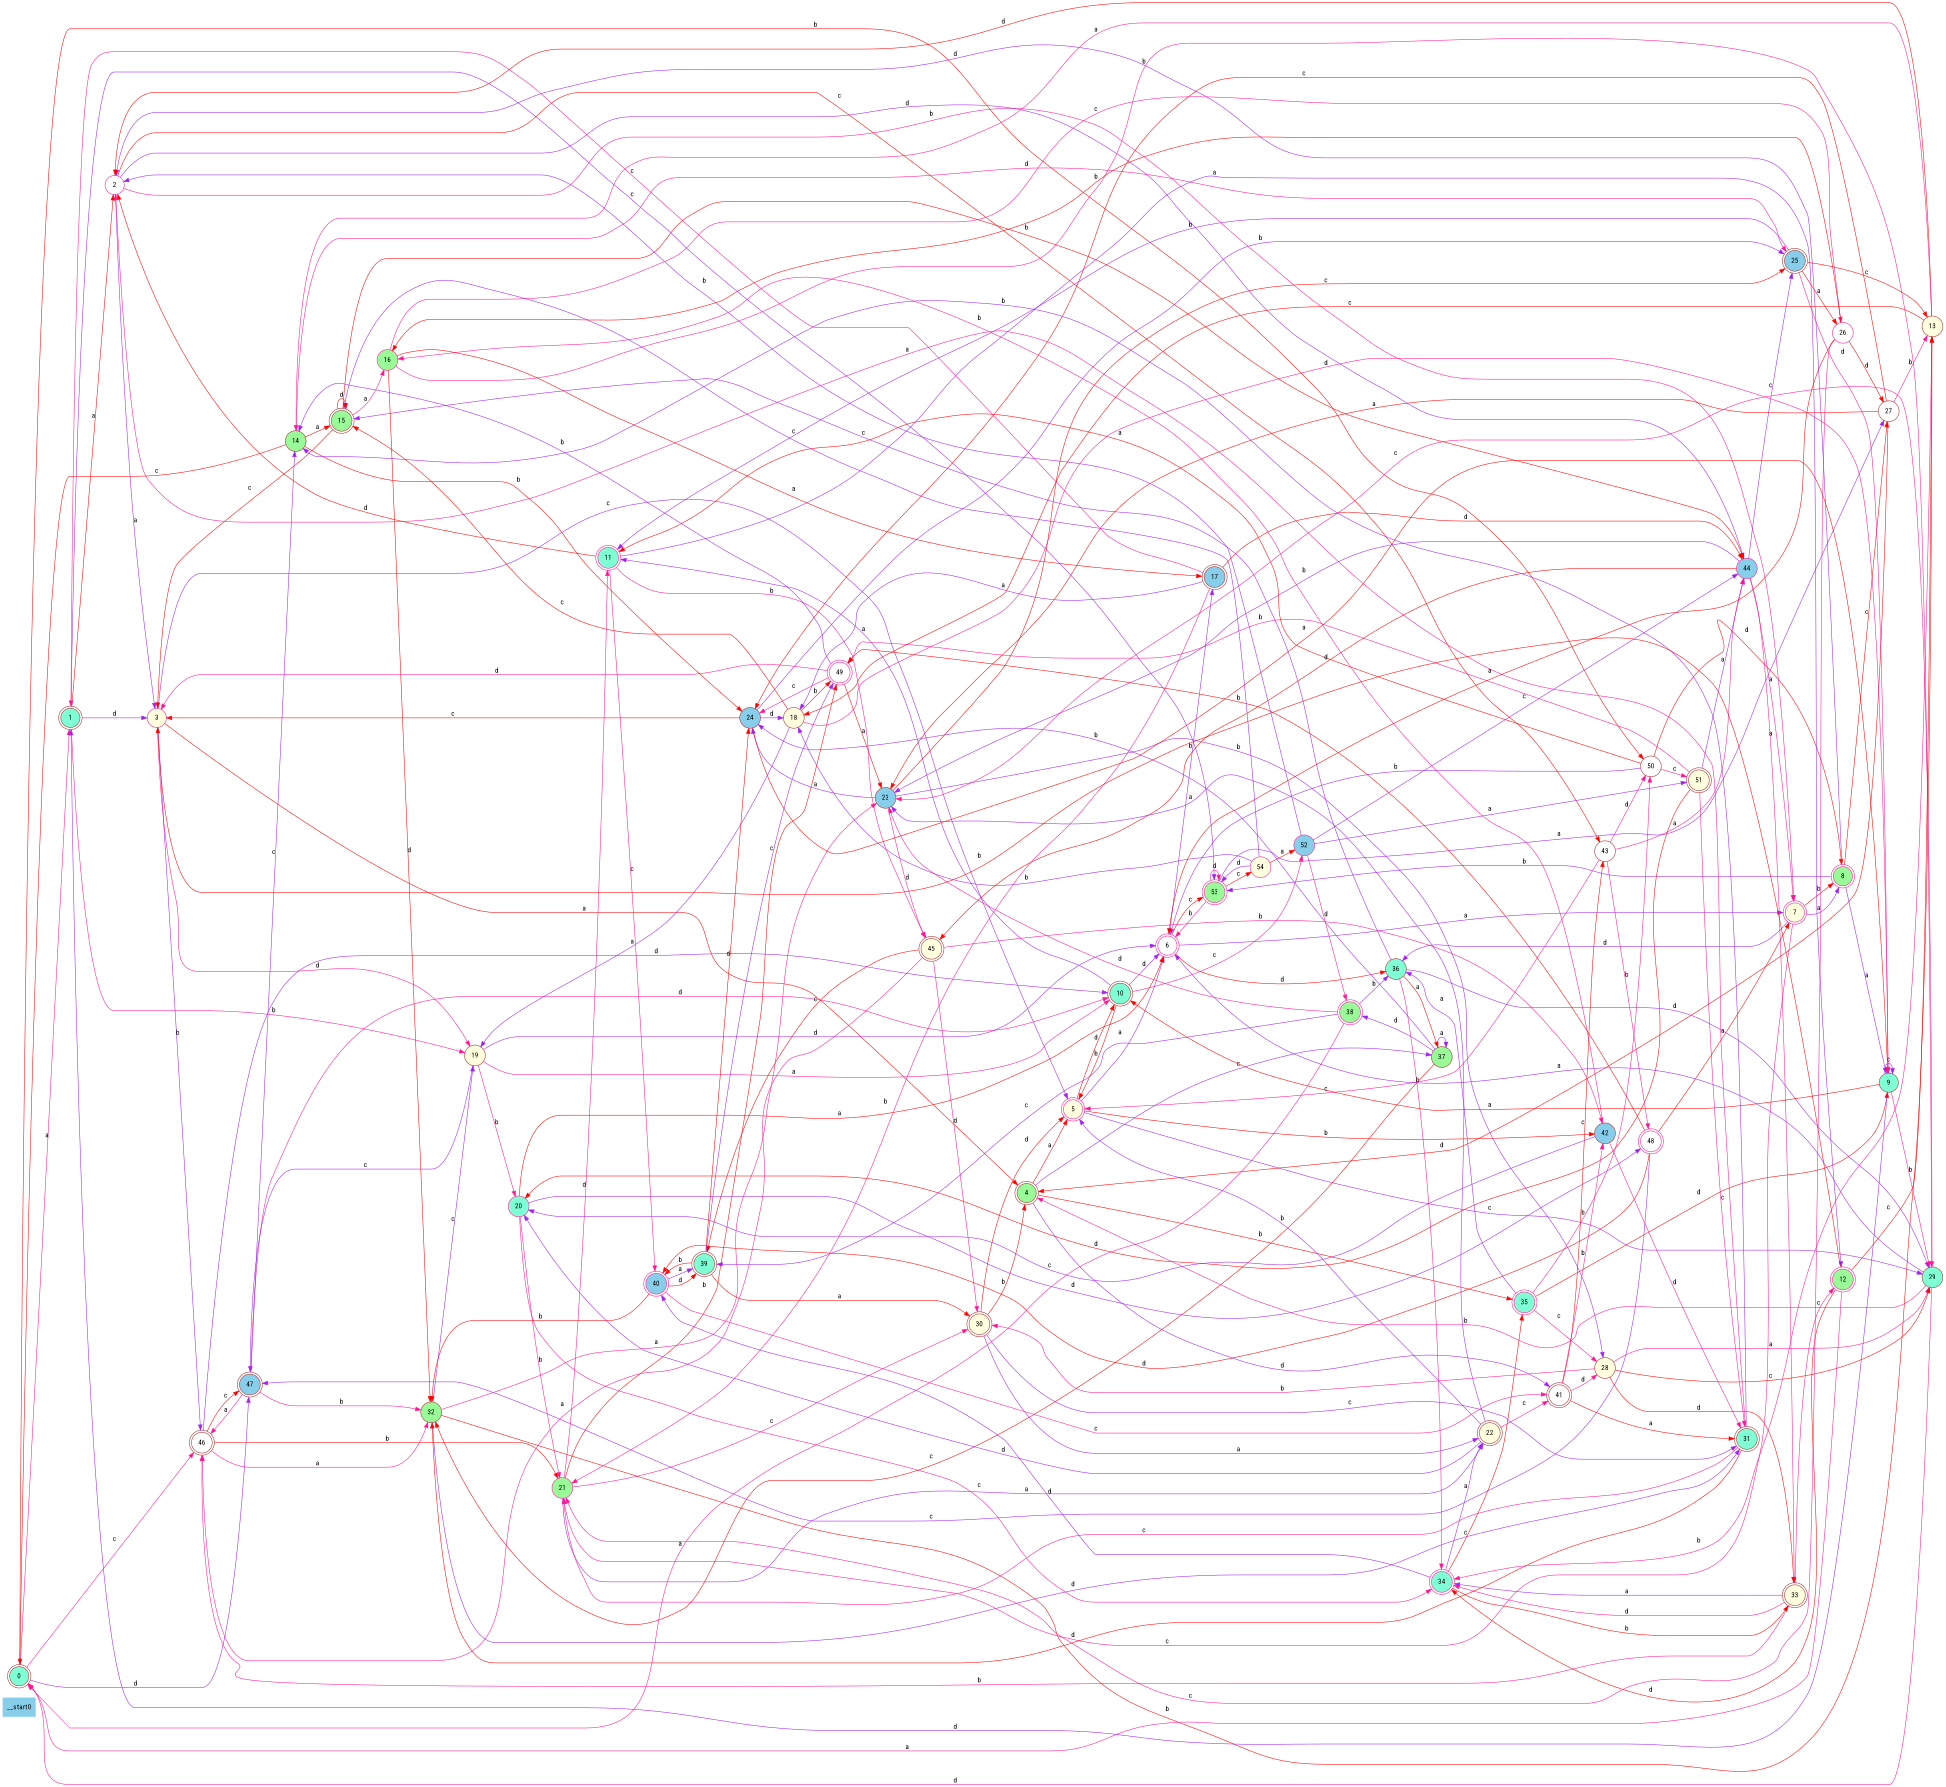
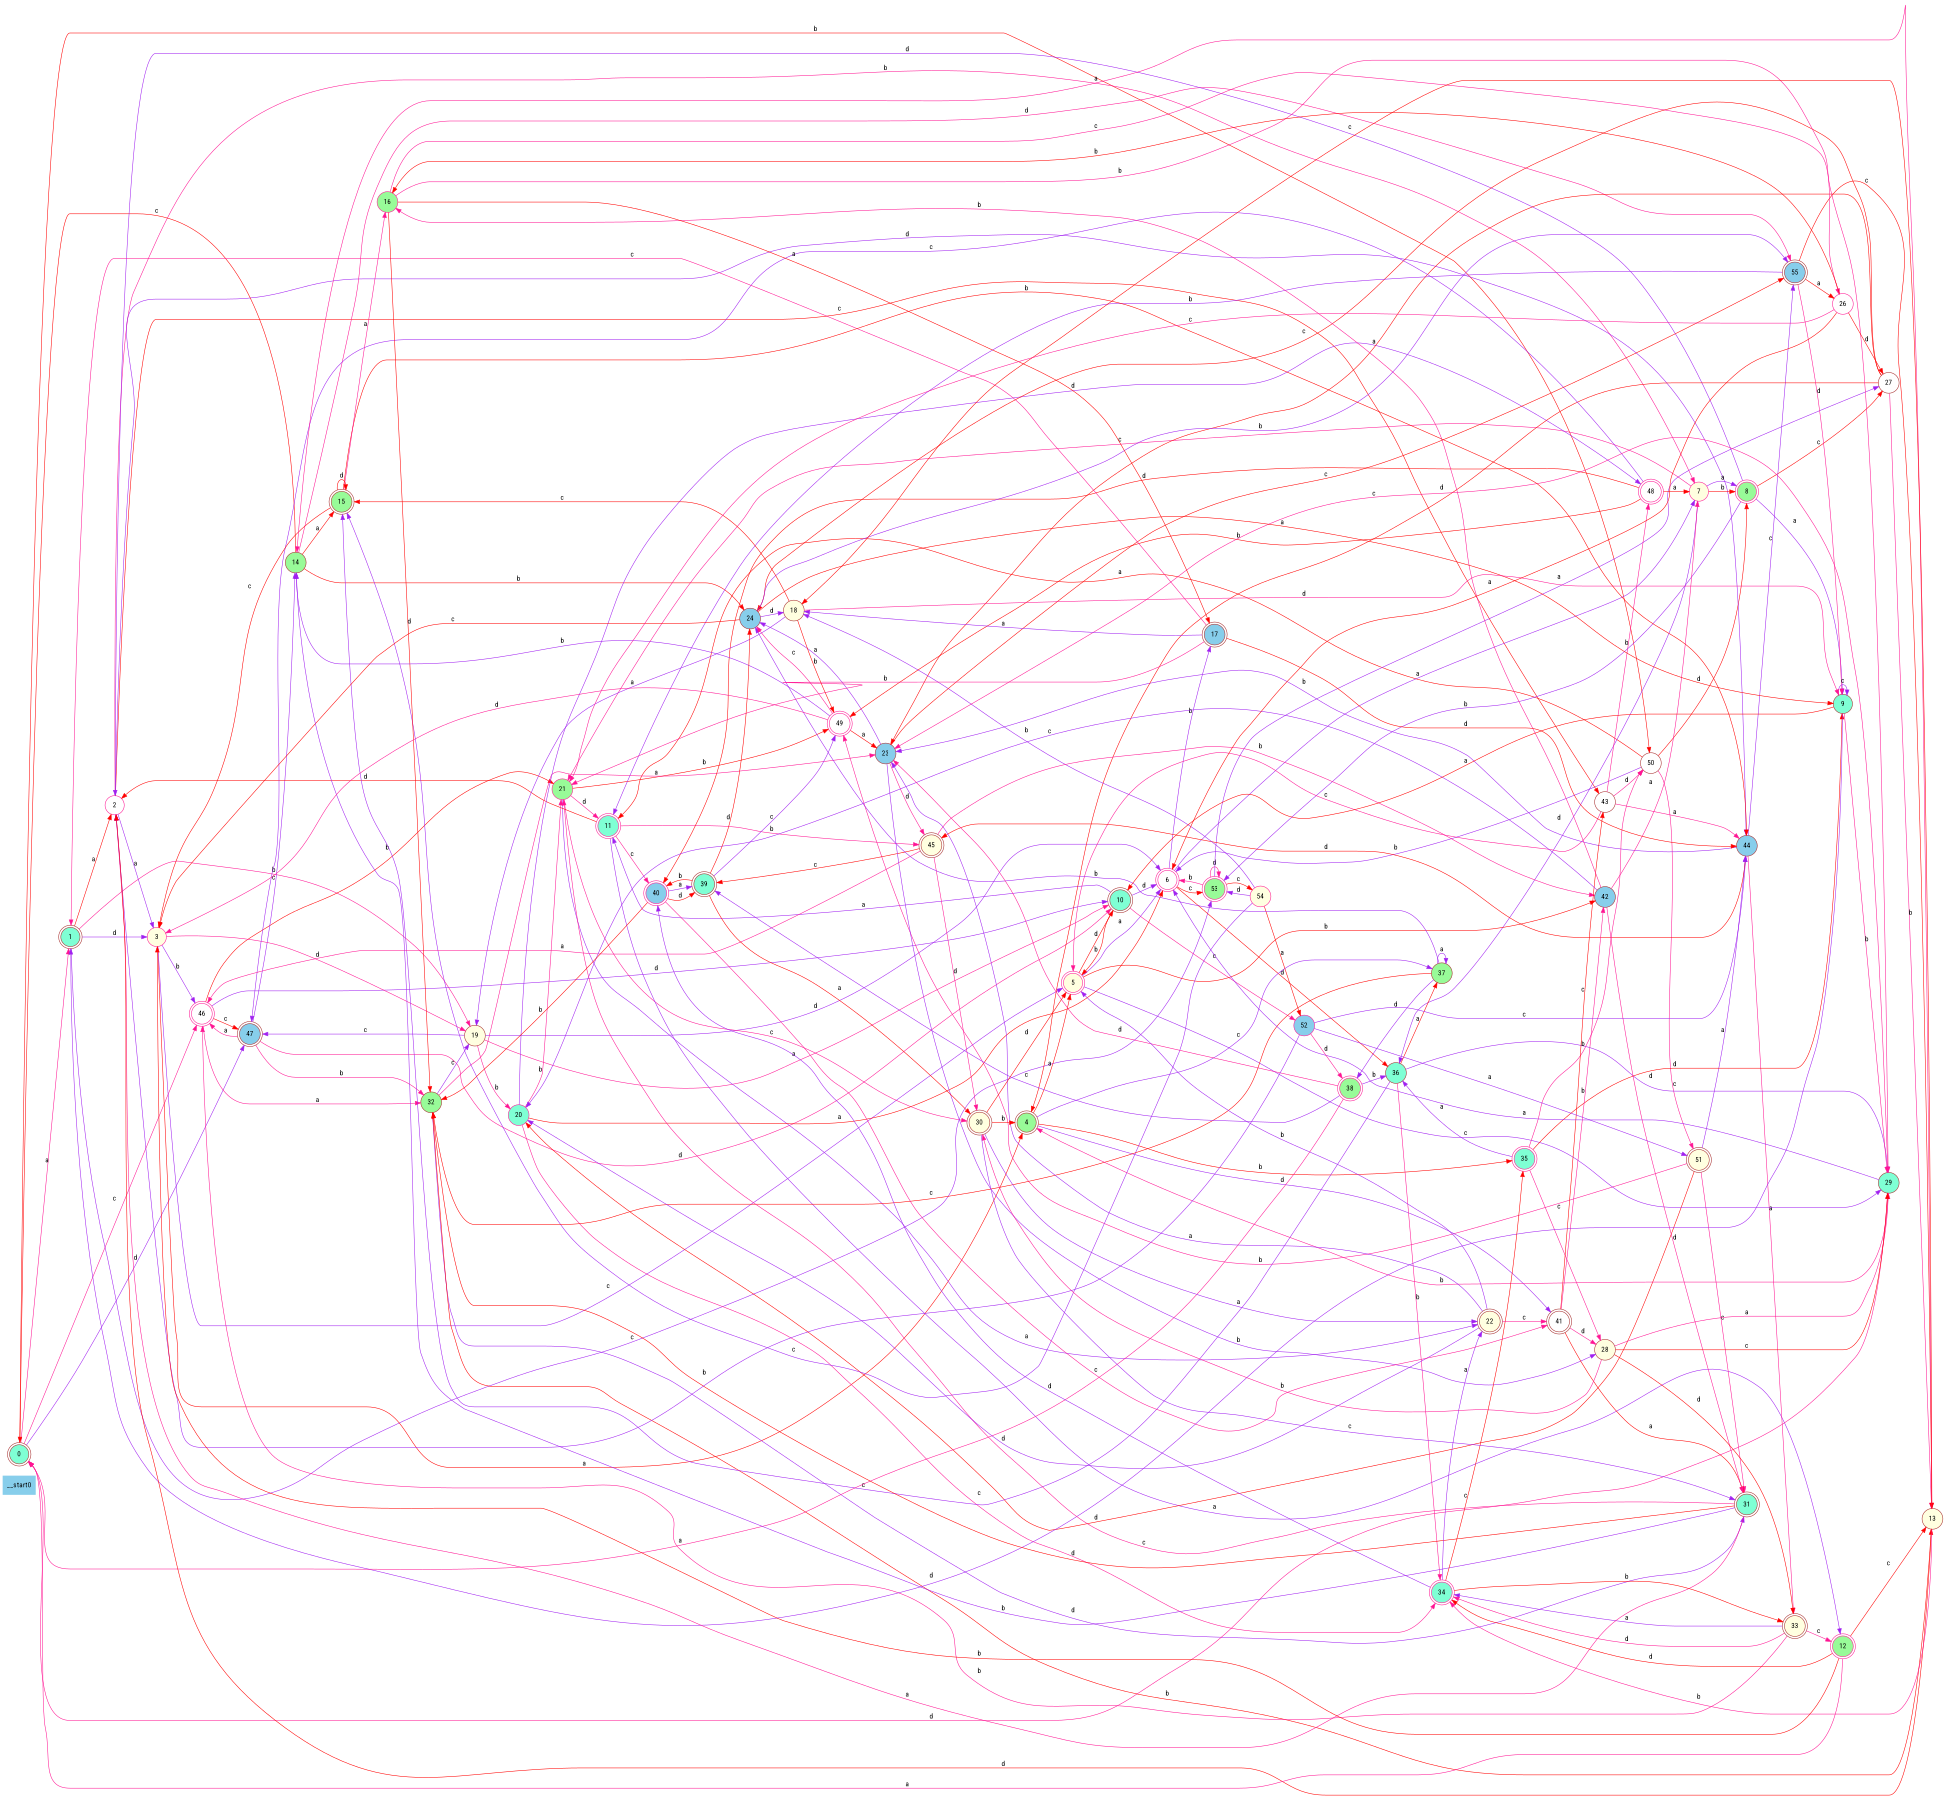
(1795, 261) -> (1795, 272)
(1747, 569) -> (1747, 846)
(1777, 736) -> (1678, 704)
(1795, 913) -> (1699, 492)
(202, 1443) -> (202, 1014)
